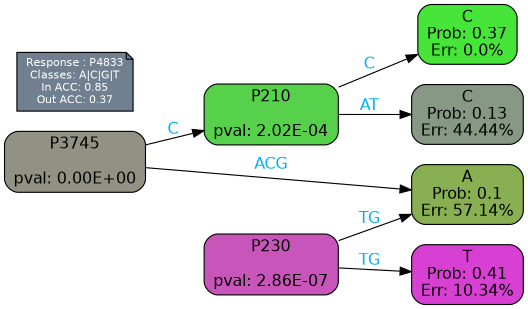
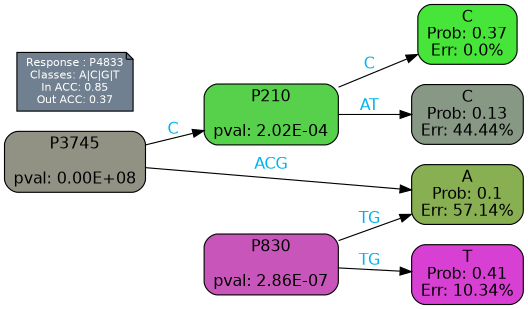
(75, 162) -> (75, 162)
(271, 264) -> (271, 264)
